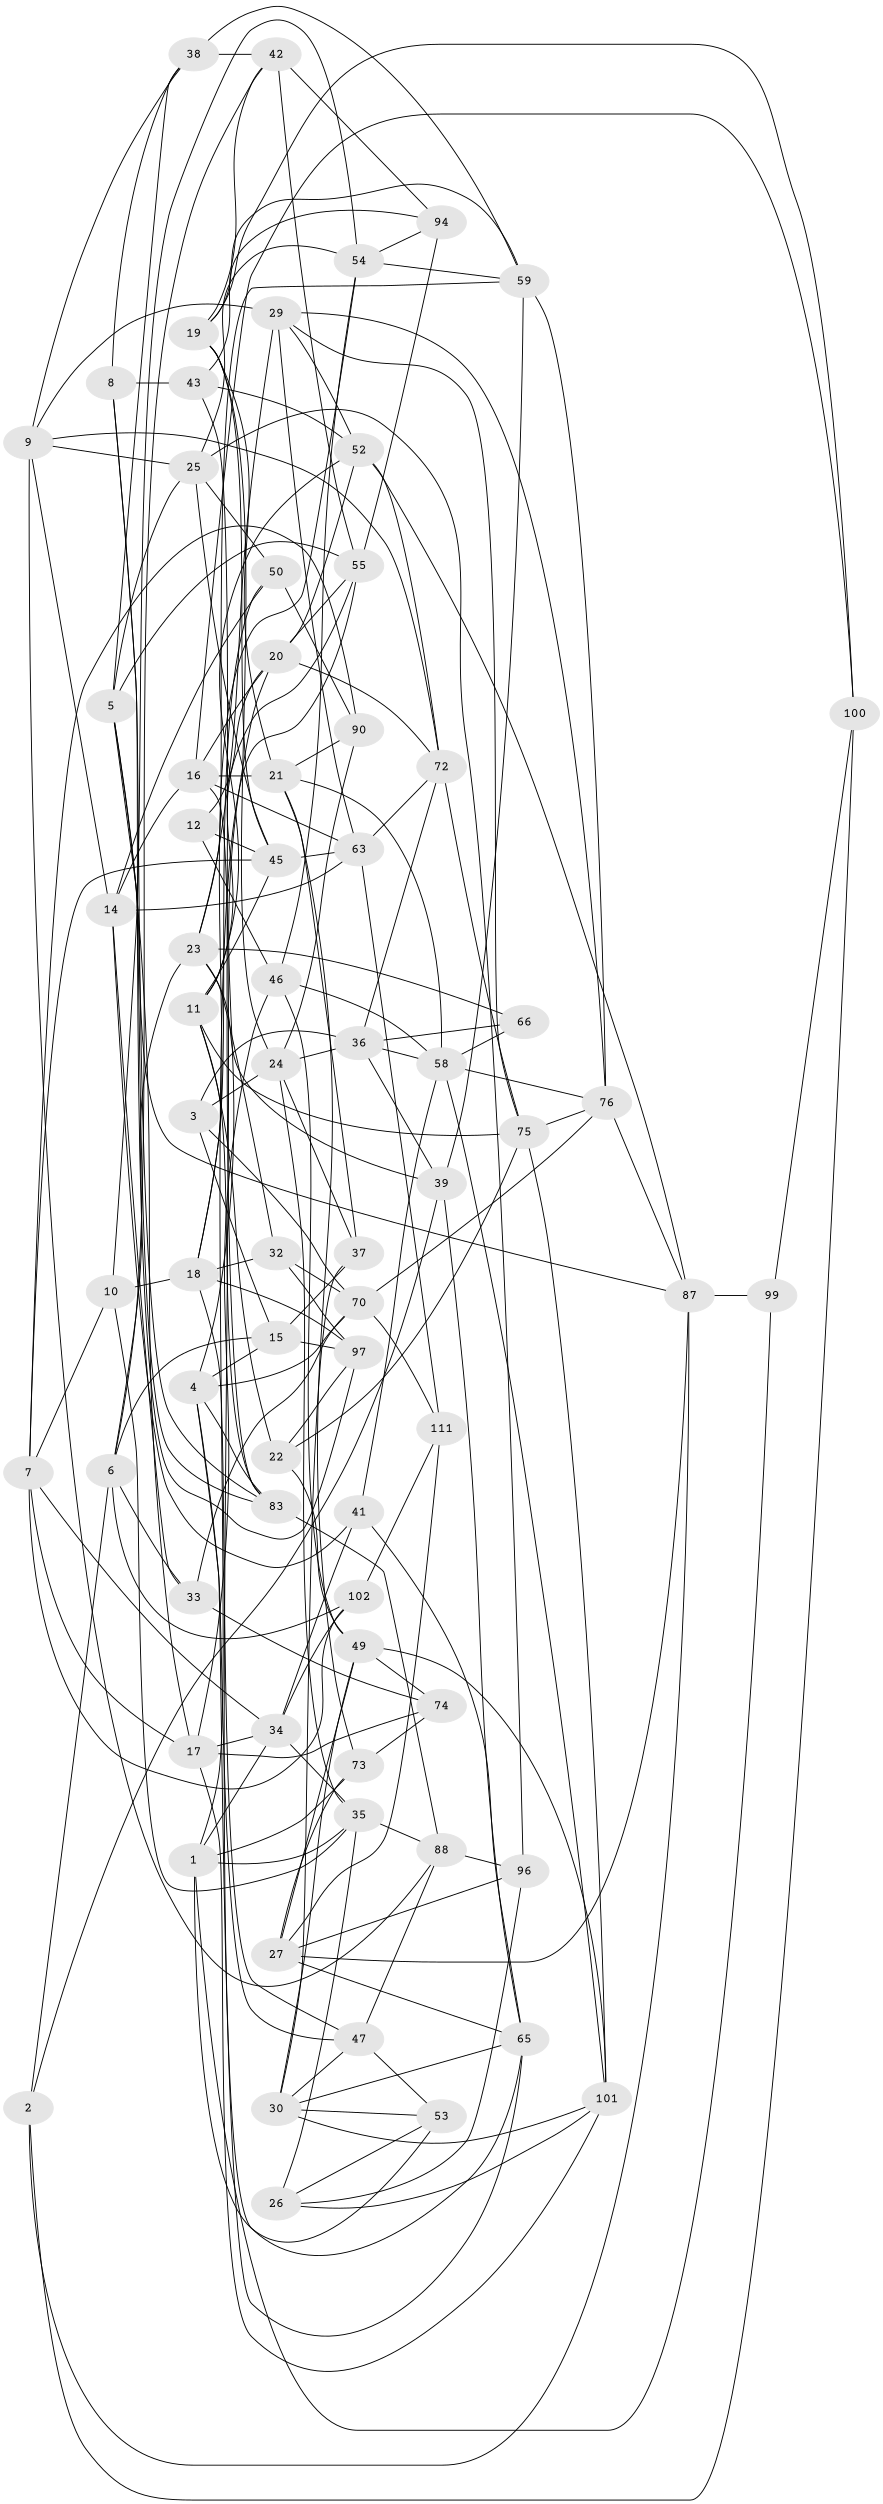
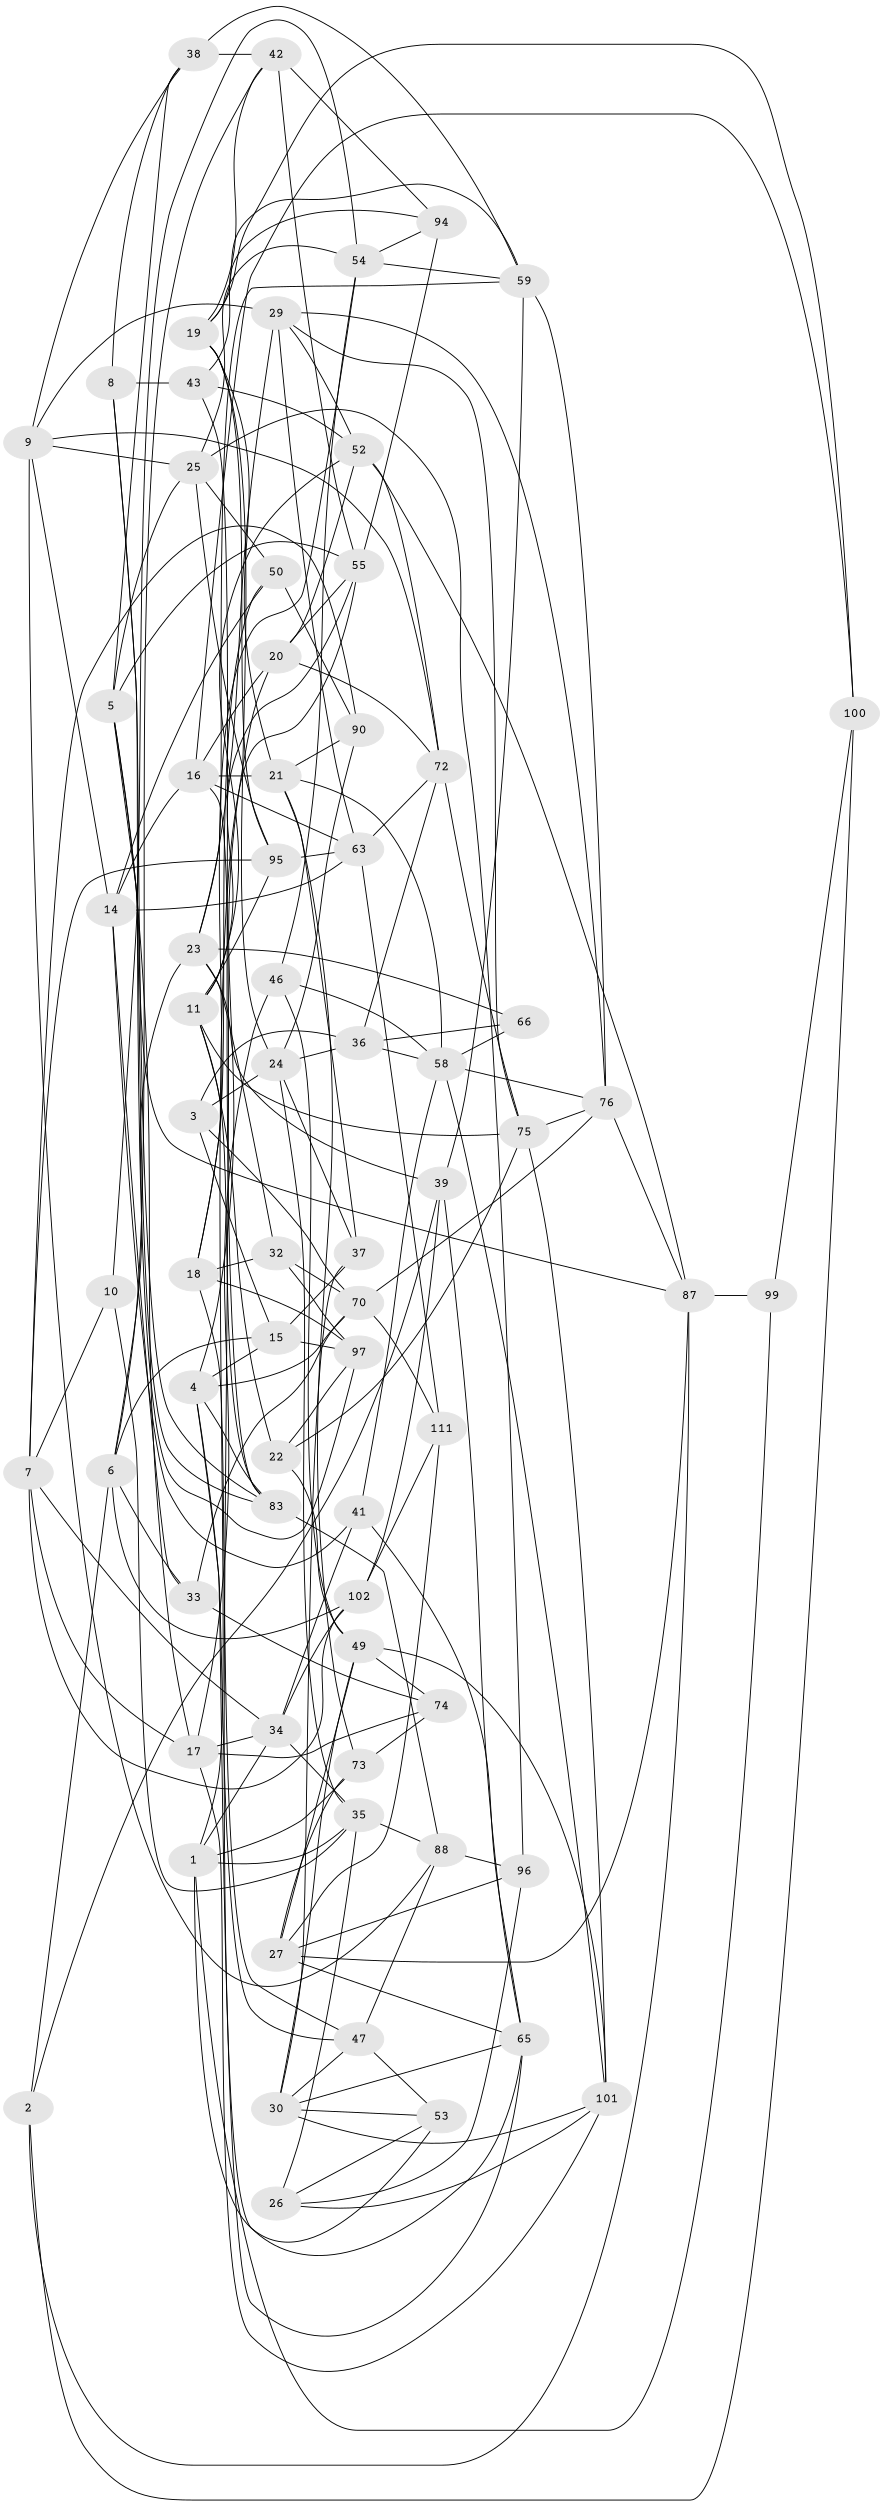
(194, 826) -> none
(276, 860) -> (276, 860)
(403, 1119) -> (415, 1393)
(156, 1282) -> none
